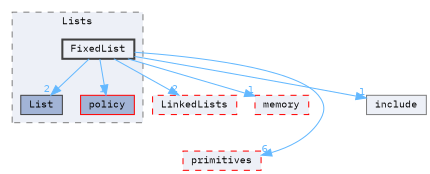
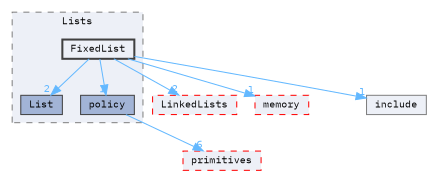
(272, 72) -> (160, 131)
(107, 105) -> (107, 105)
